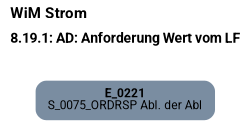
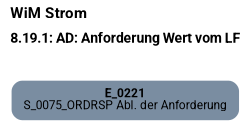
(125, 106) -> (125, 106)
